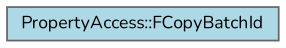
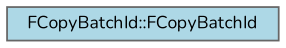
(143, 24) -> (143, 24)
